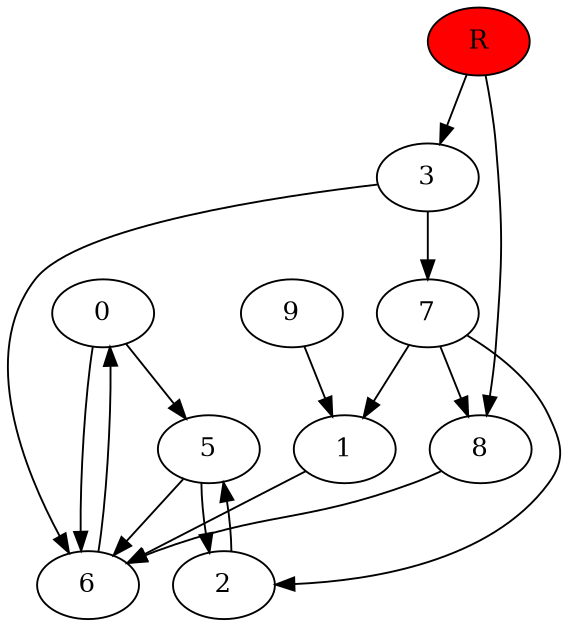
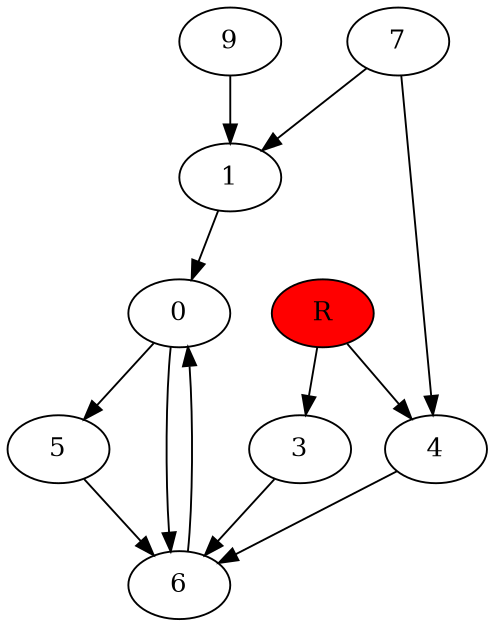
(428, 236) -> none
(481, 449) -> (436, 449)
(217, 517) -> (208, 236)
(224, 585) -> none
